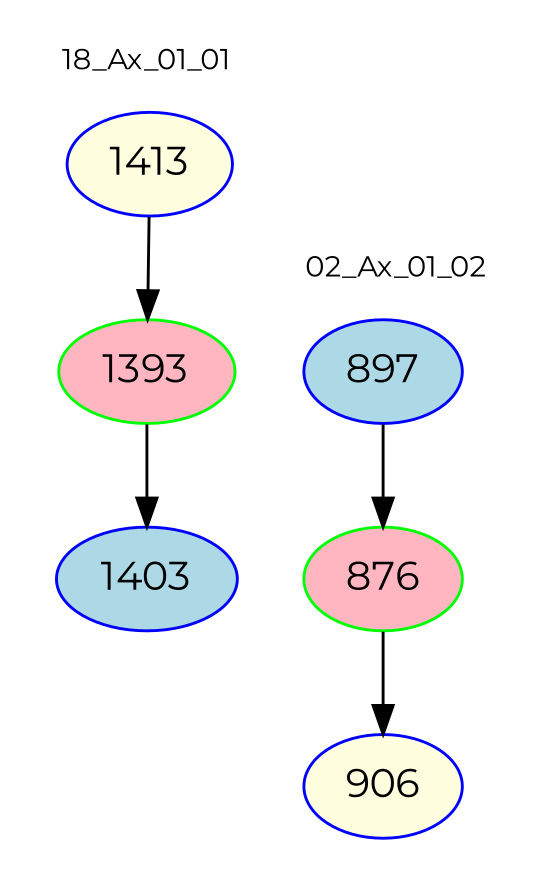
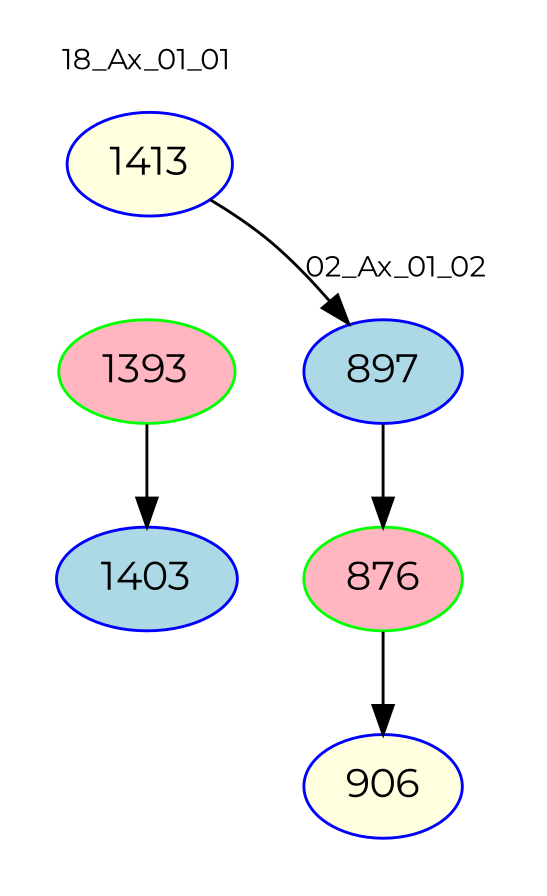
(149, 254) -> (300, 269)
